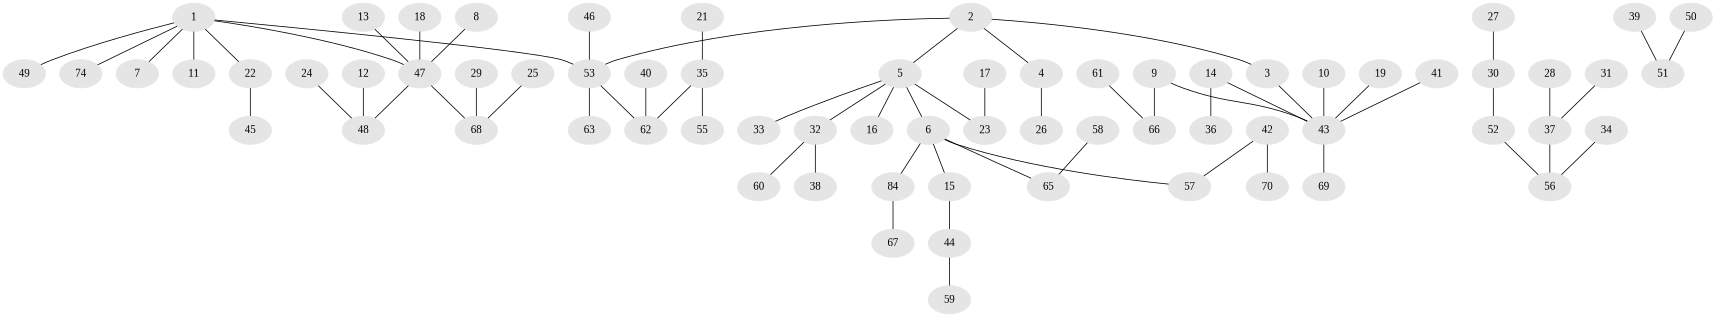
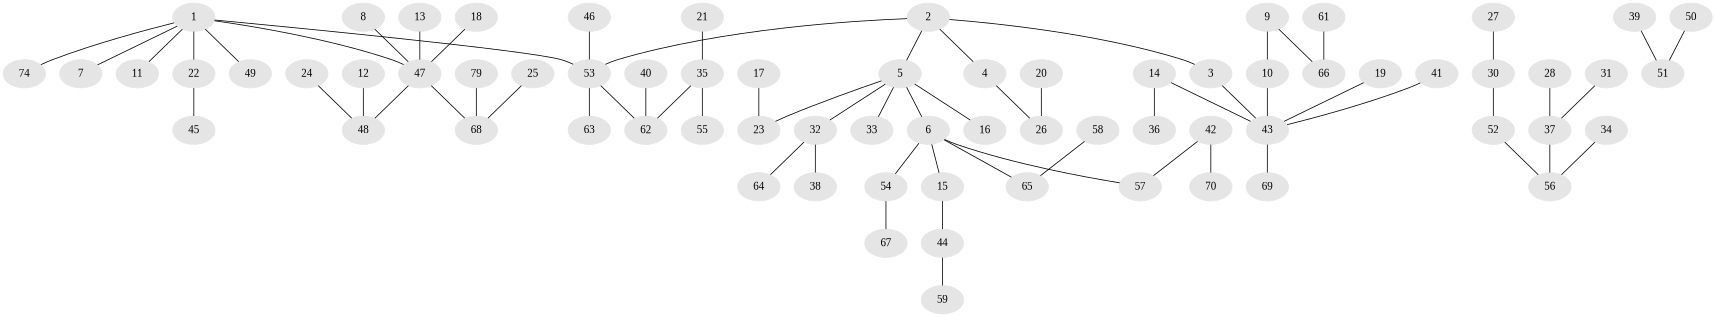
(476, 74) -> (476, 74)
none -> (1041, 74)
(1239, 102) -> (1267, 46)
(759, 187) -> (759, 187)
(893, 187) -> (886, 187)
